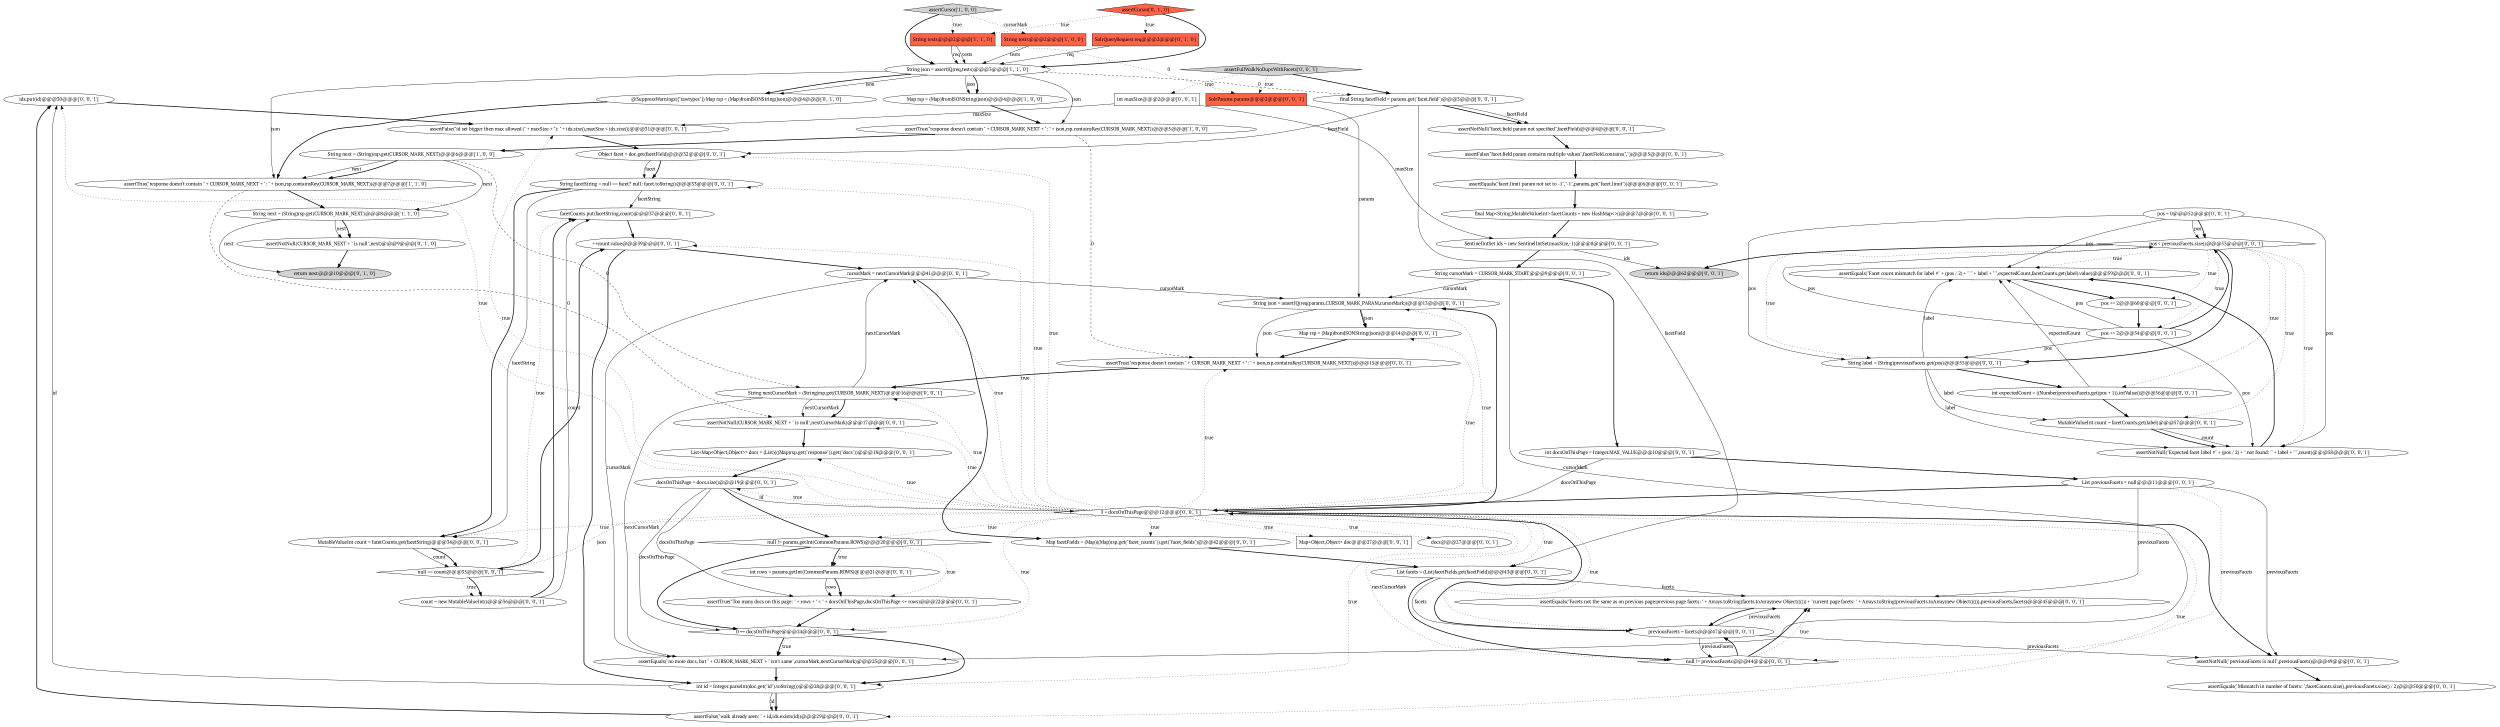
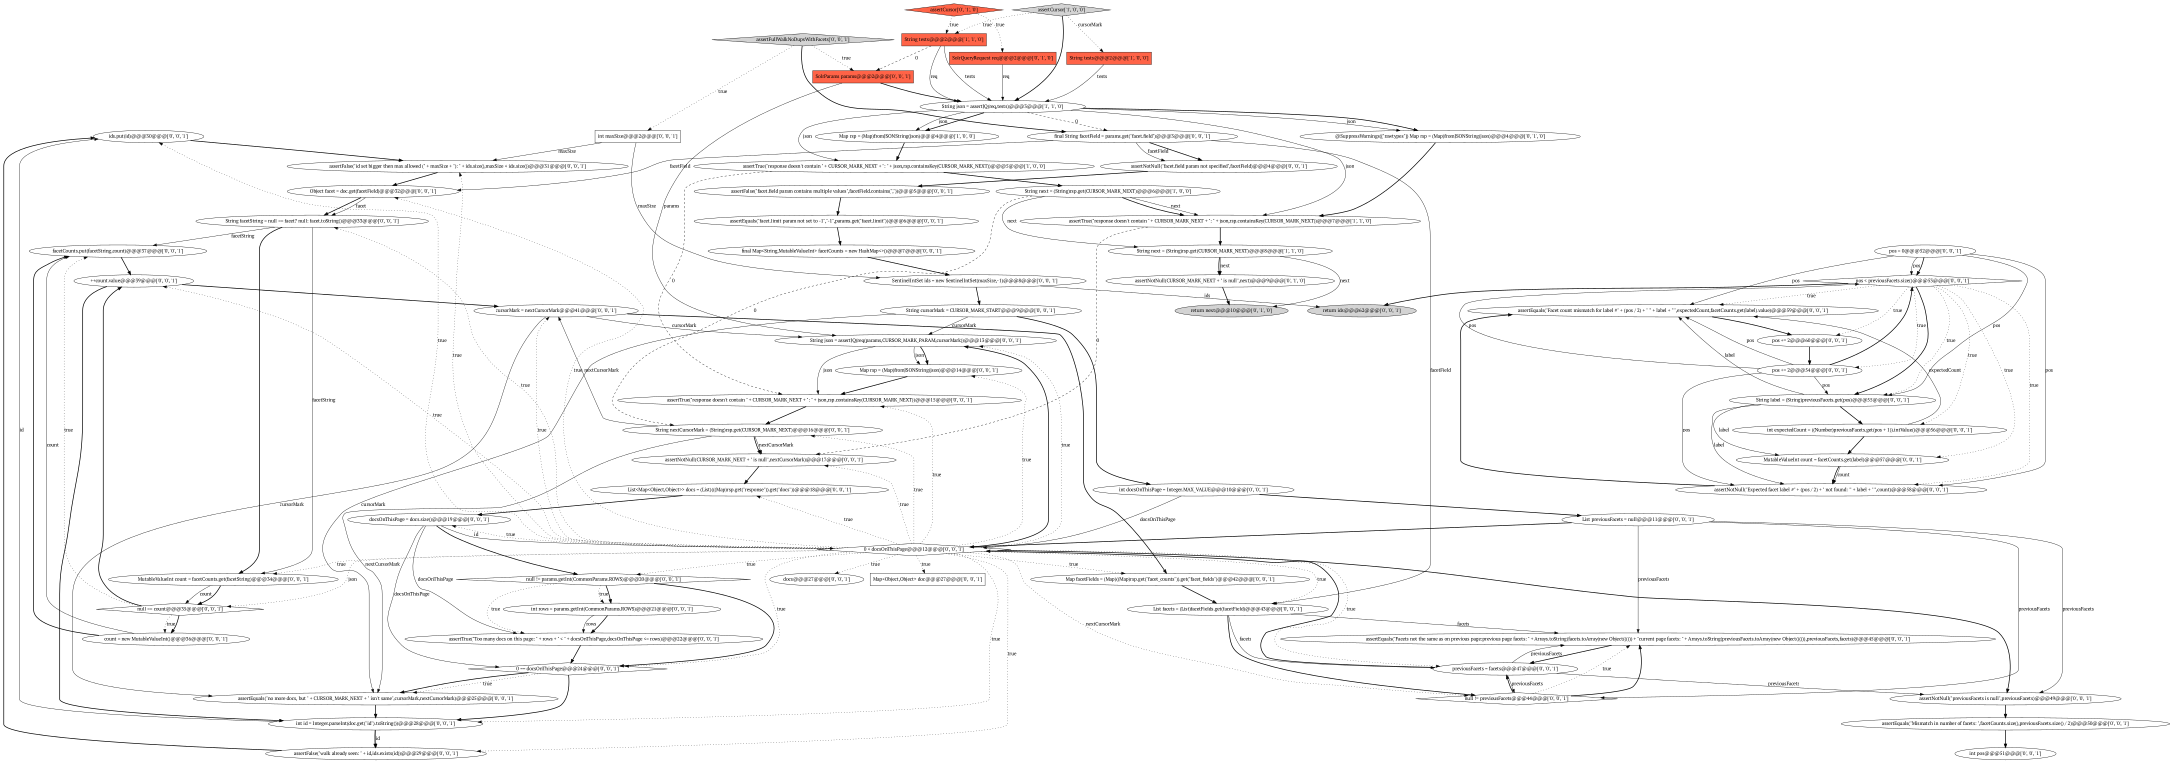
(1154, 58) -> (919, 94)
(1109, 60) -> (905, 58)
(2070, 648) -> (2019, 662)
none -> (2006, 754)
